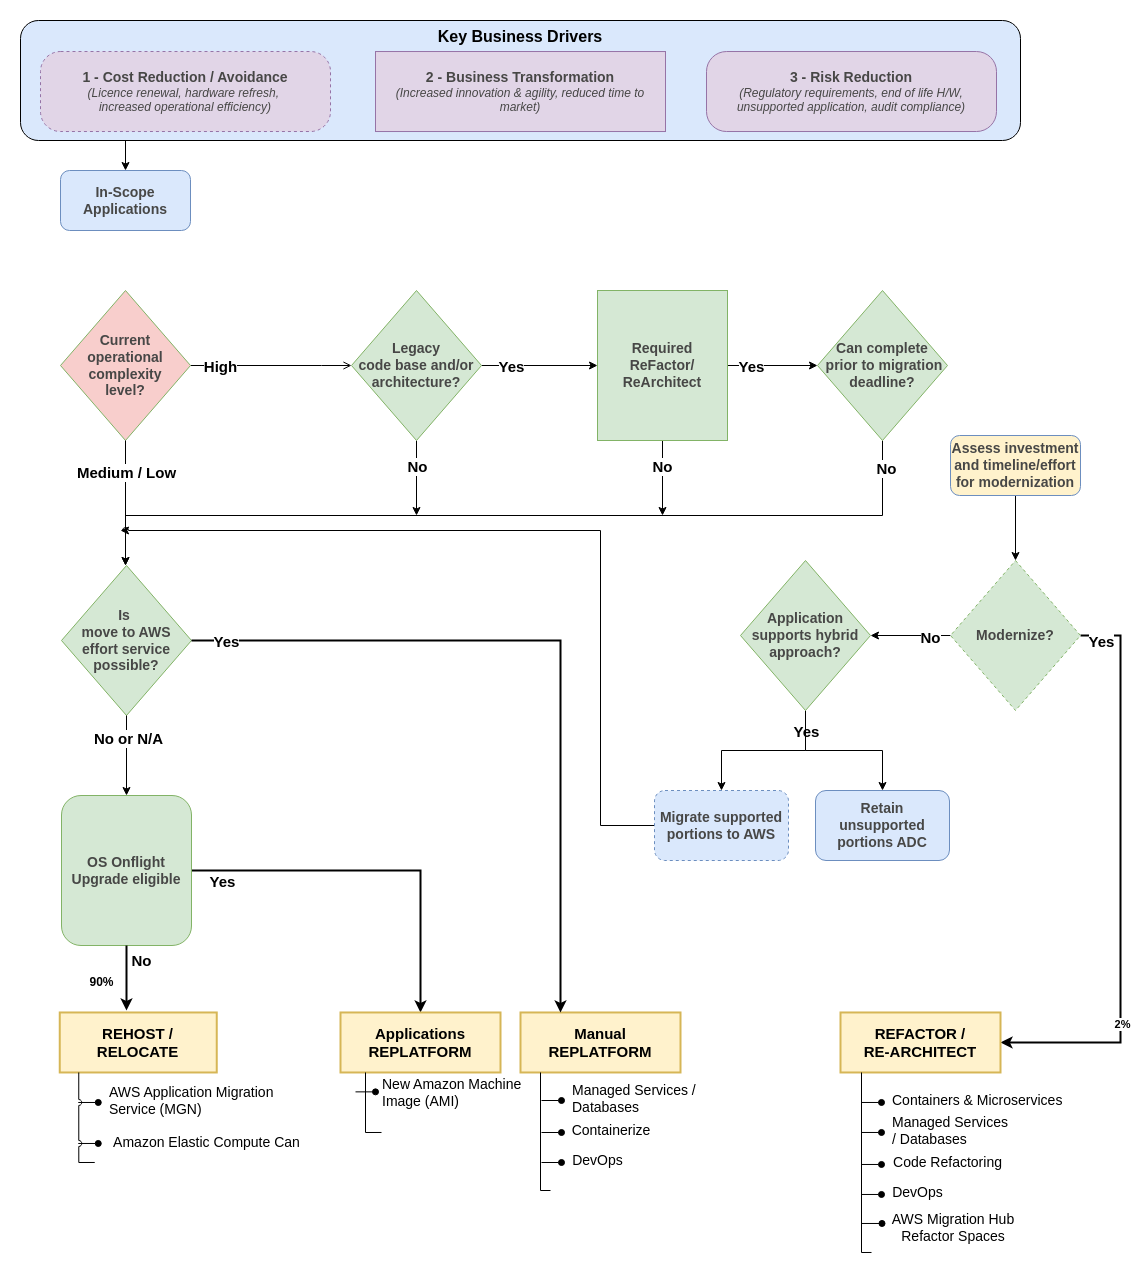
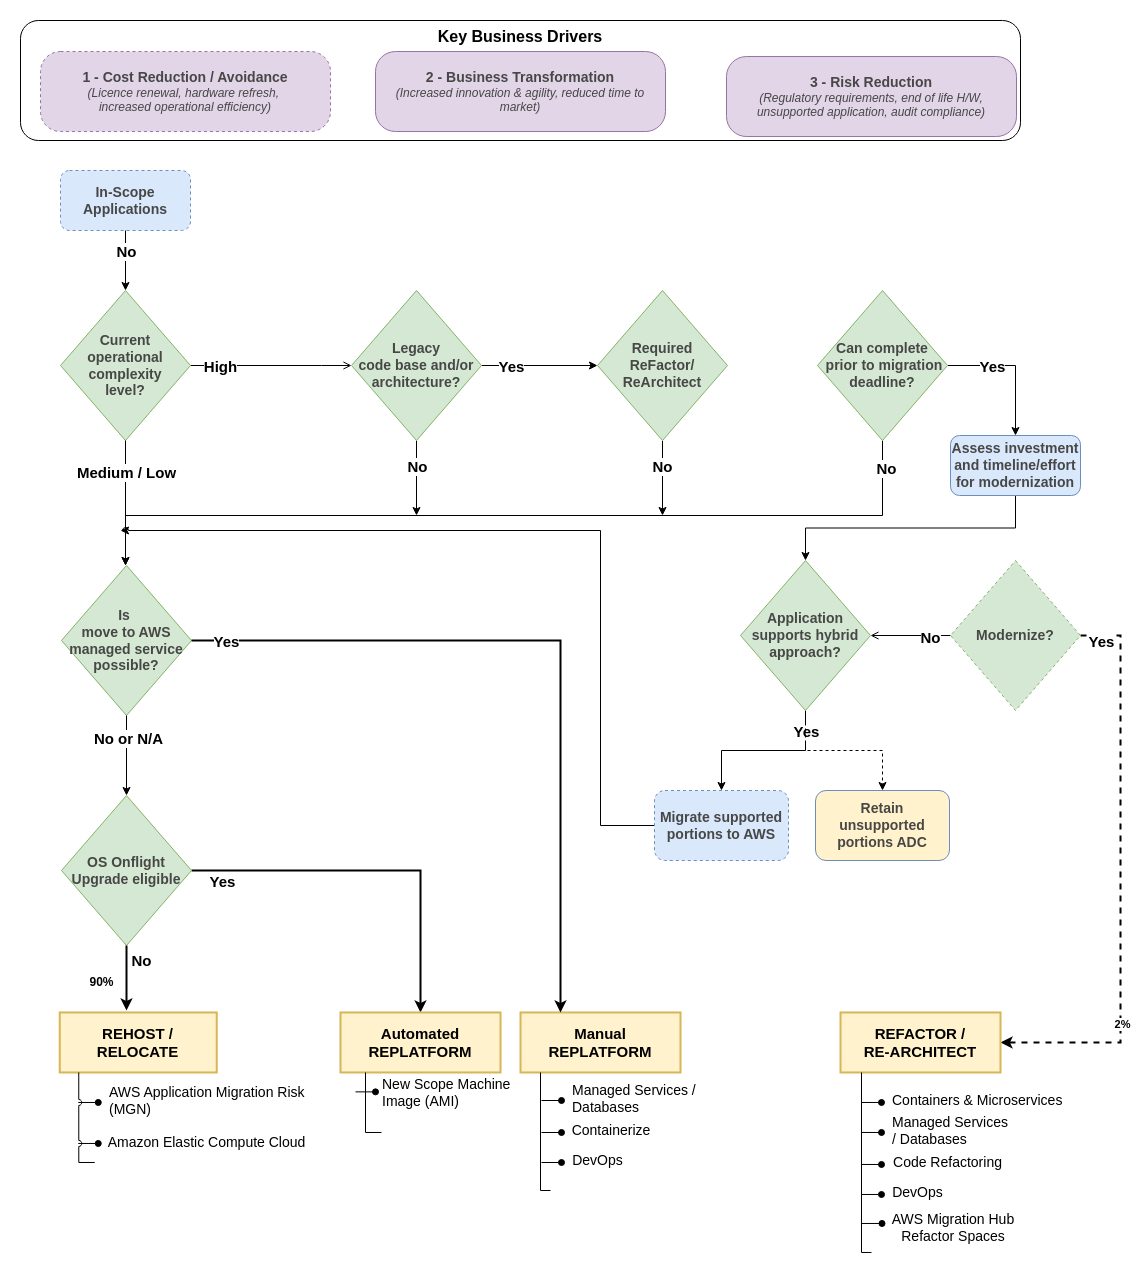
(521, 35) -> (521, 35)
(521, 92) -> (521, 92)
(852, 92) -> (872, 97)
(126, 152) -> none
(126, 201) -> (126, 201)
none -> (126, 257)
(126, 366) -> (126, 366)
(663, 366) -> (663, 366)
(769, 366) -> none
none -> (1013, 366)
(1016, 466) -> (1016, 466)
(1016, 540) -> (899, 528)
(879, 636) -> (877, 636)
(127, 641) -> (127, 641)
(862, 751) -> (862, 751)
(1121, 822) -> (1121, 822)
(883, 826) -> (883, 826)
(127, 871) -> (127, 871)
(421, 1043) -> (421, 1043)
(462, 1093) -> (462, 1093)
(208, 1101) -> (208, 1101)
(207, 1143) -> (207, 1143)
